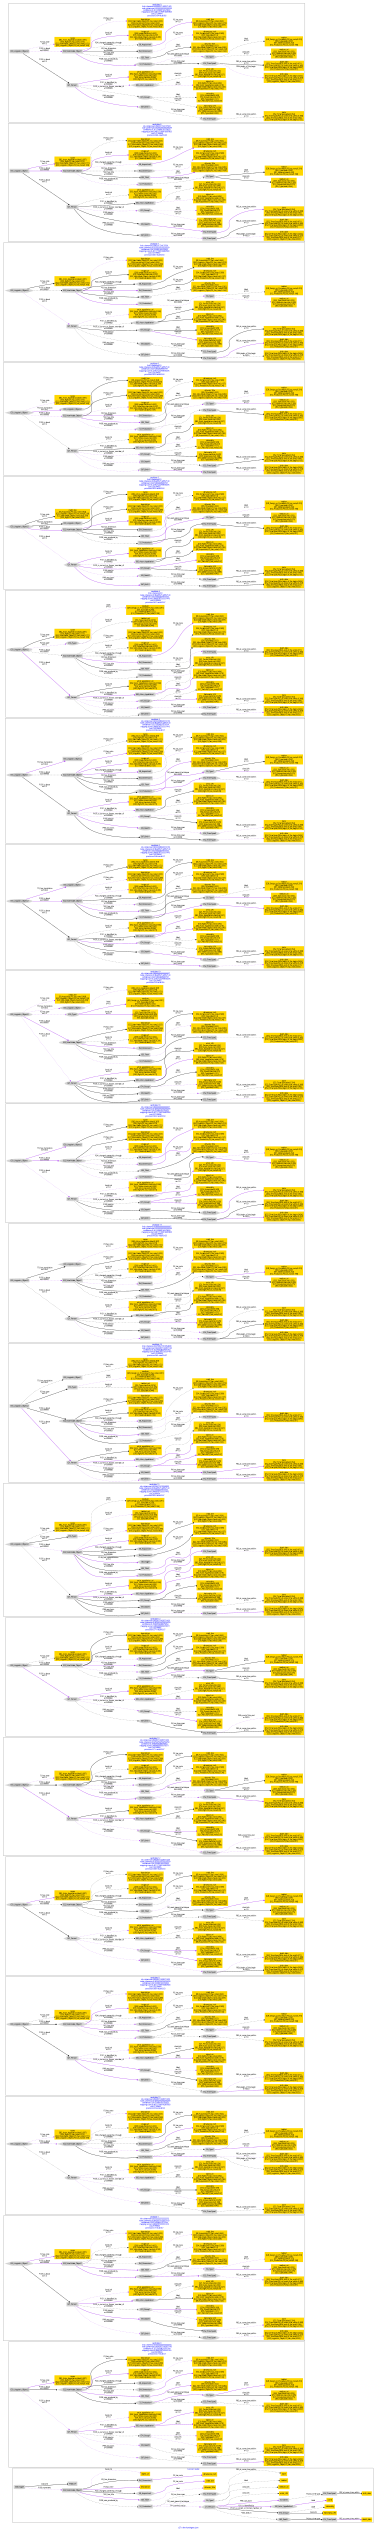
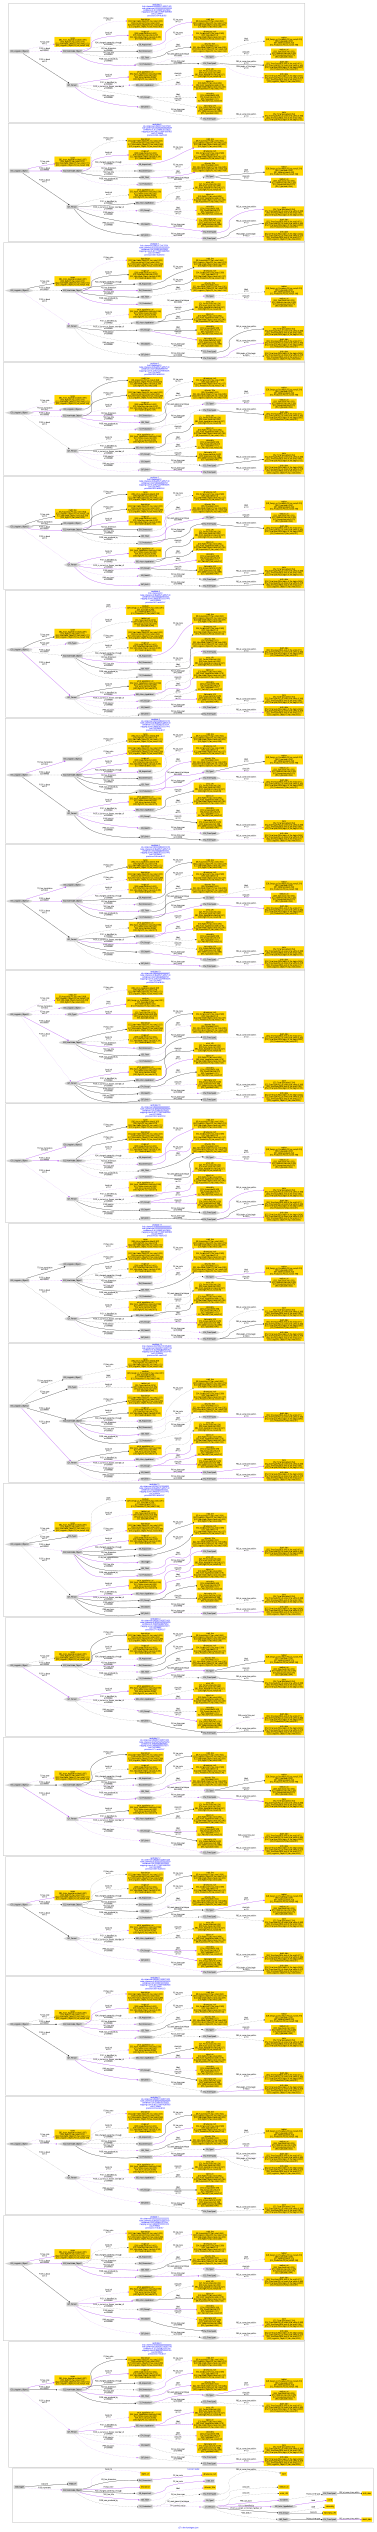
(284, 2480) -> none
(210, 2481) -> (210, 2481)
